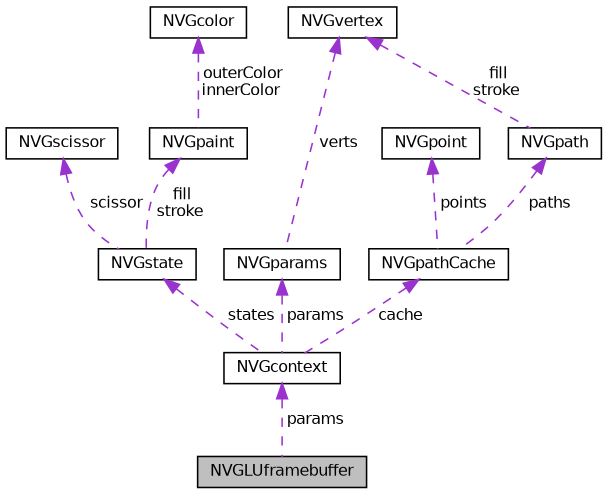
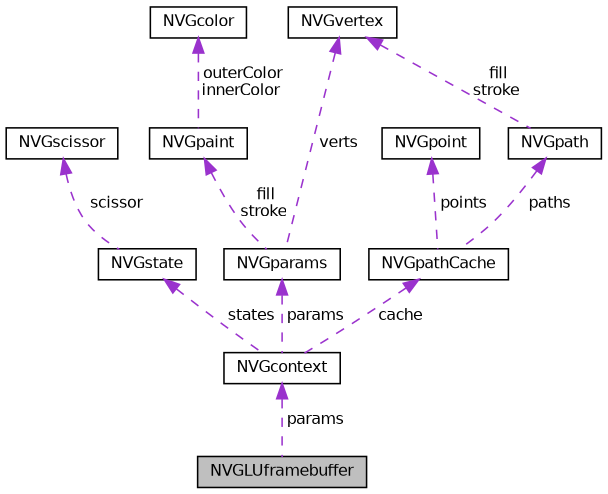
(150, 207) -> (235, 214)
